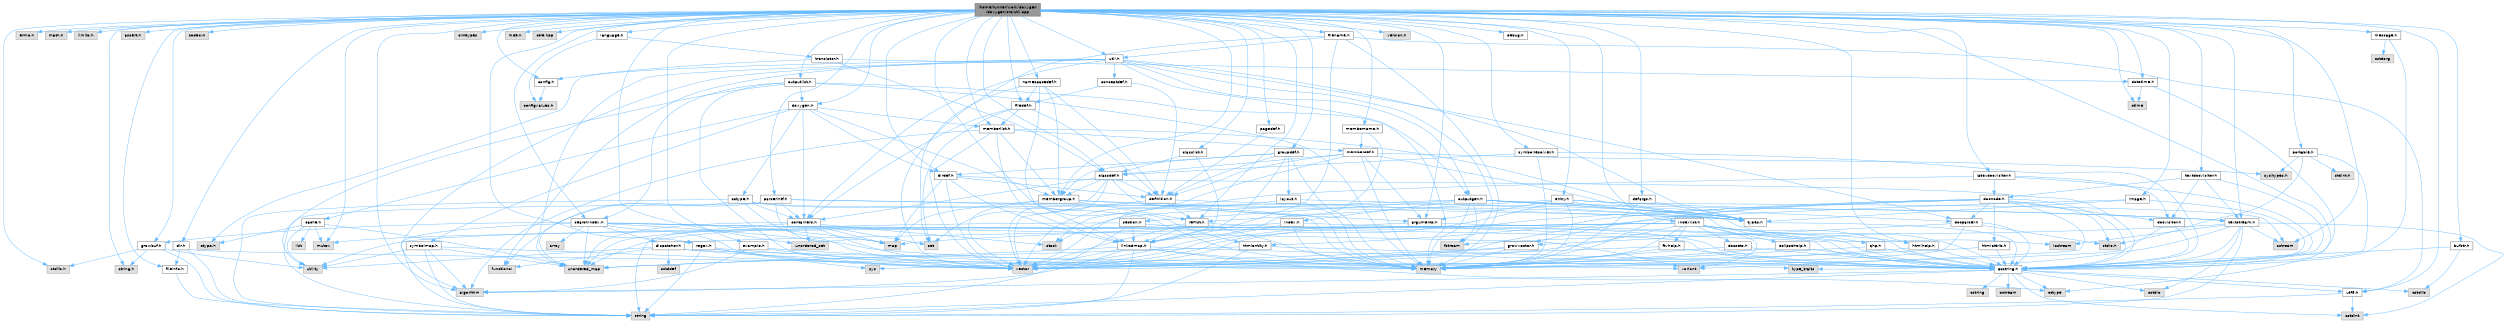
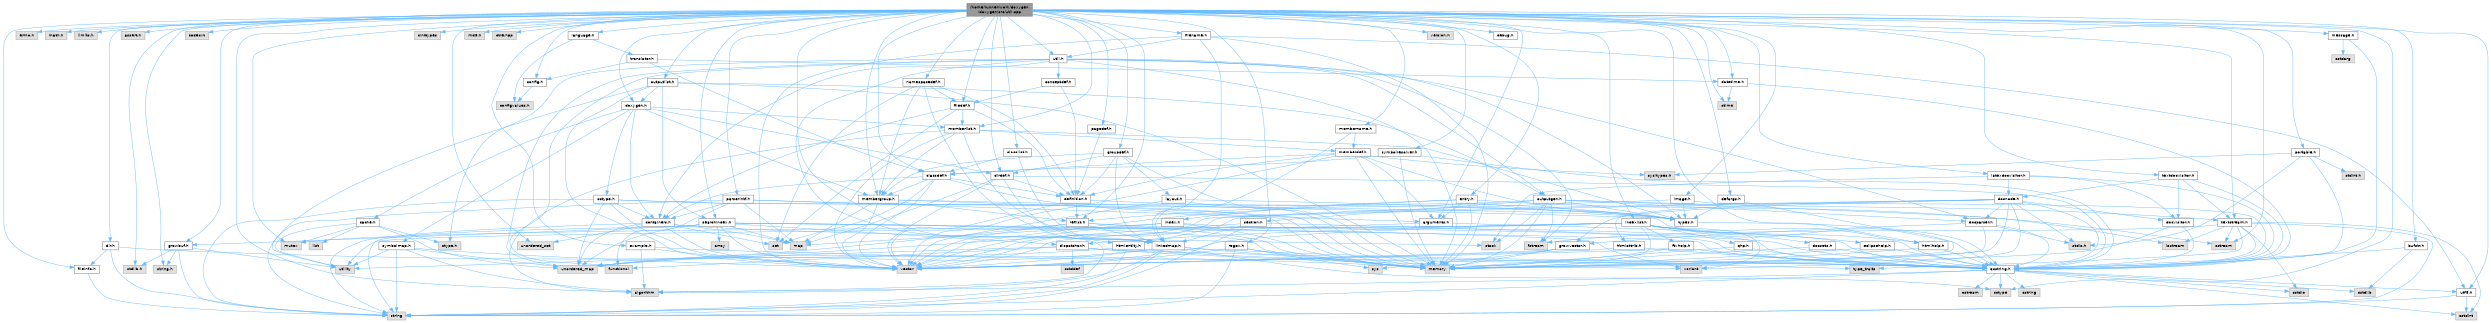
(1897, 210) -> none
